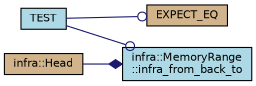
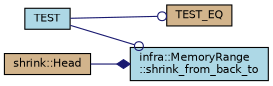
(187, 15) -> (199, 15)
(44, 64) -> (47, 64)
(187, 64) -> (199, 64)
